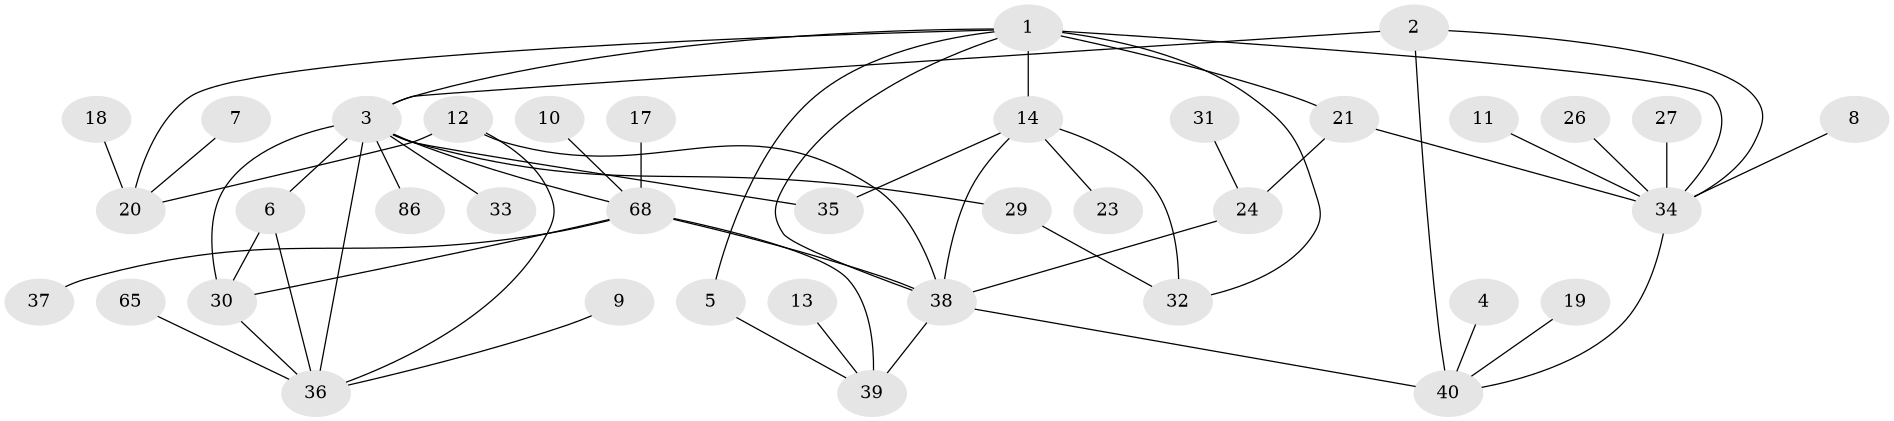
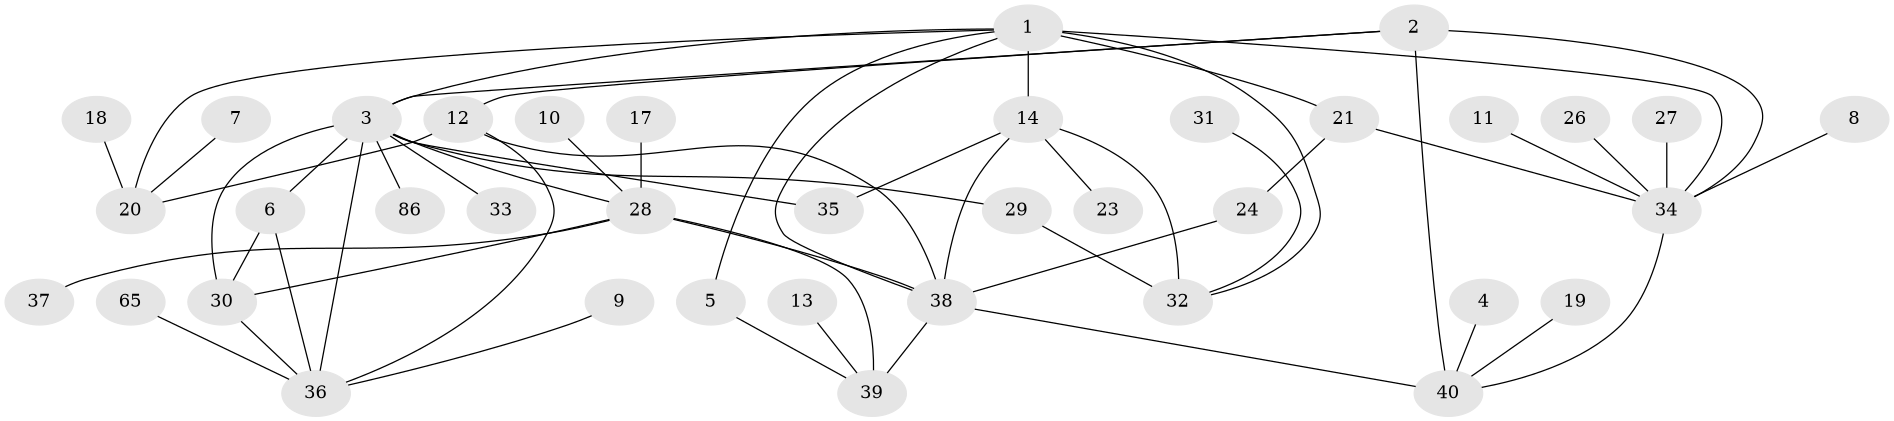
none -> (931, 61)
(1226, 165) -> (1299, 221)
(641, 211) -> (641, 211)
